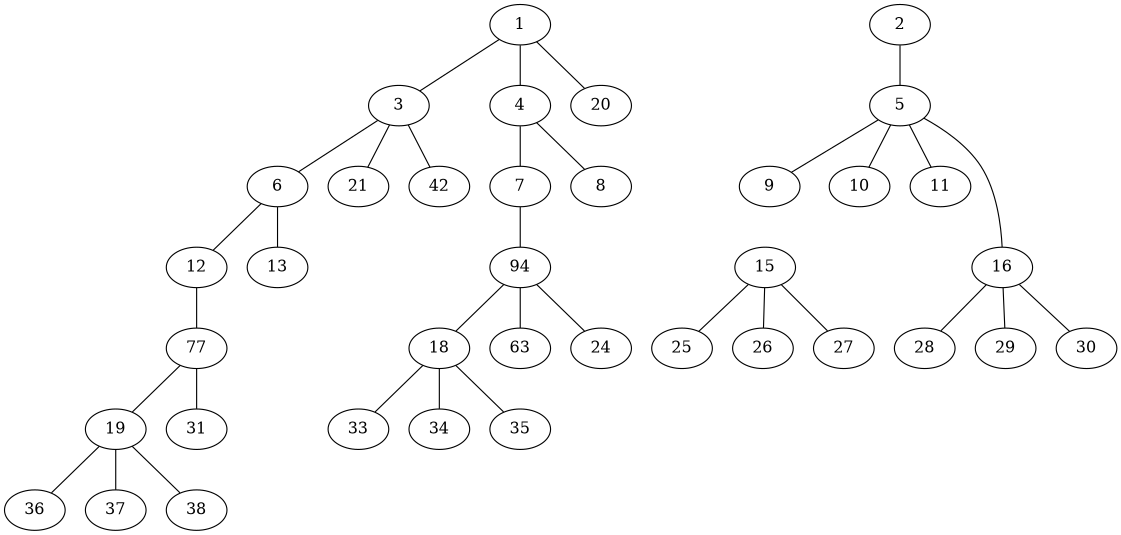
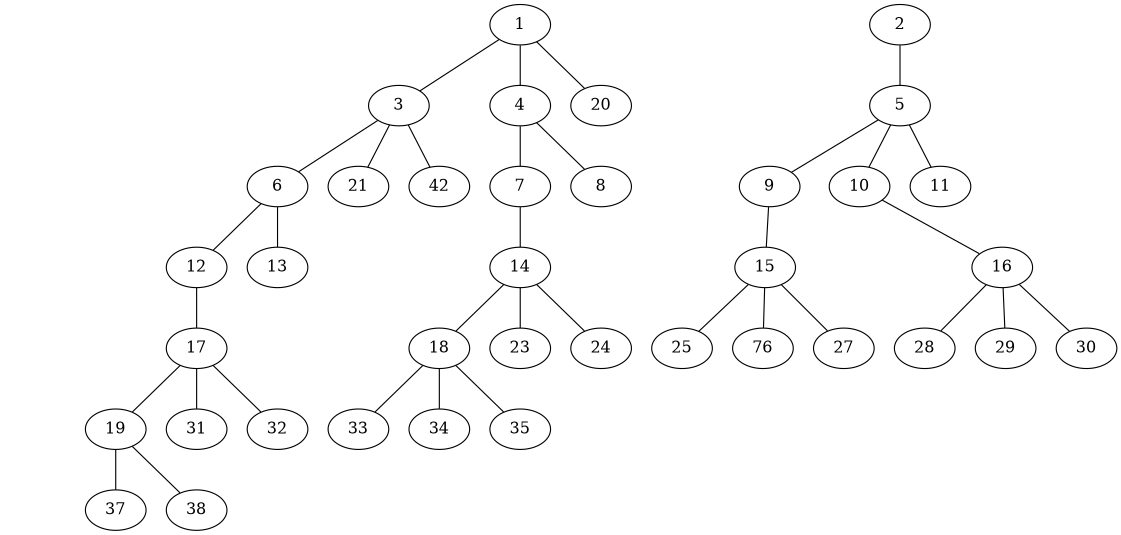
(983, 170) -> (931, 227)
none -> (767, 227)
(520, 267) -> (520, 267)
(197, 348) -> (197, 348)
(520, 348) -> (520, 348)
(763, 348) -> (763, 348)
none -> (278, 429)
(35, 510) -> none
